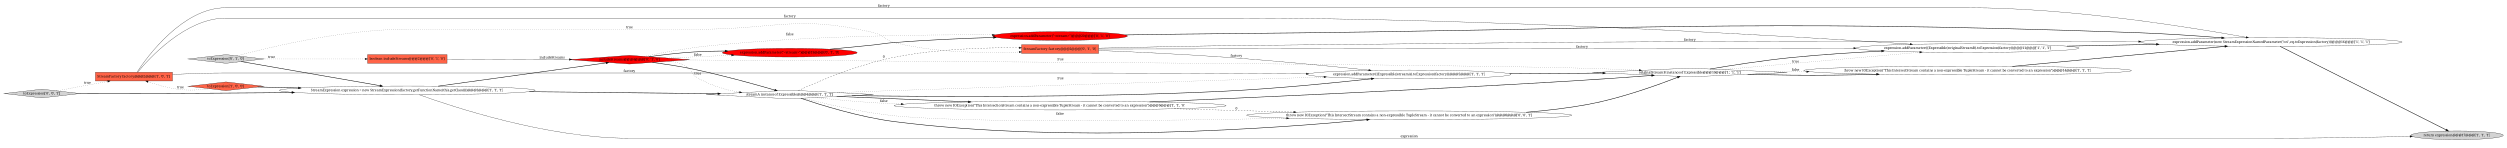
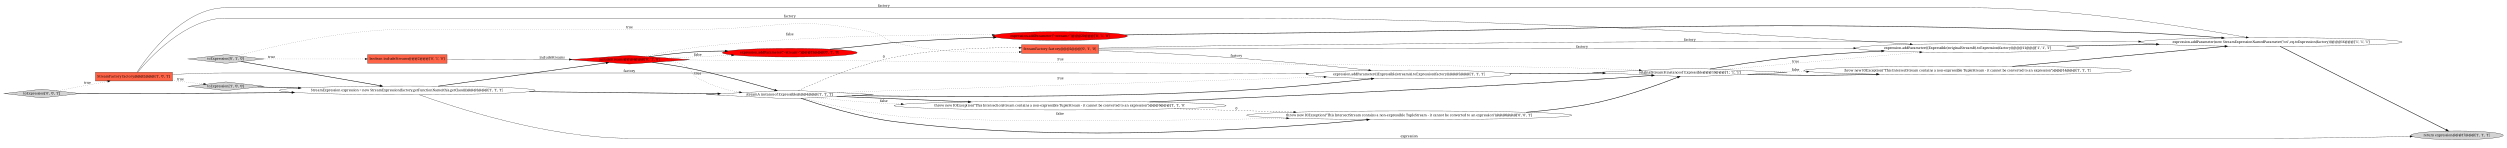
(226, 86) -> (226, 86)
(179, 89) -> (188, 82)
